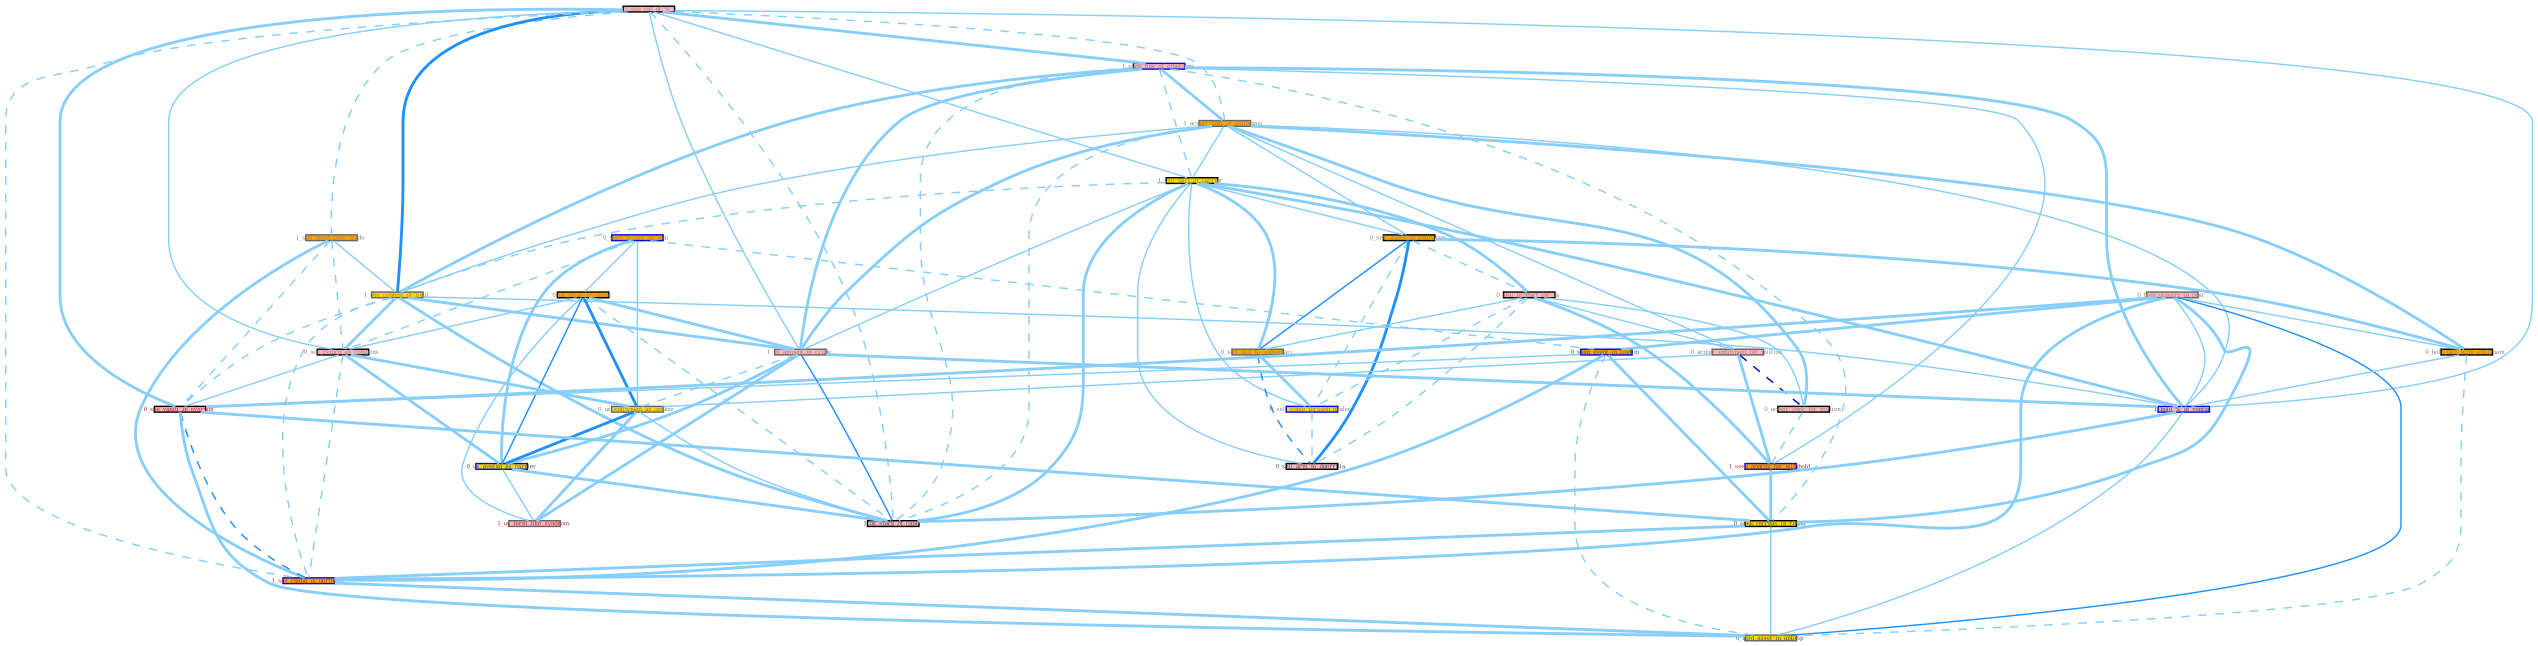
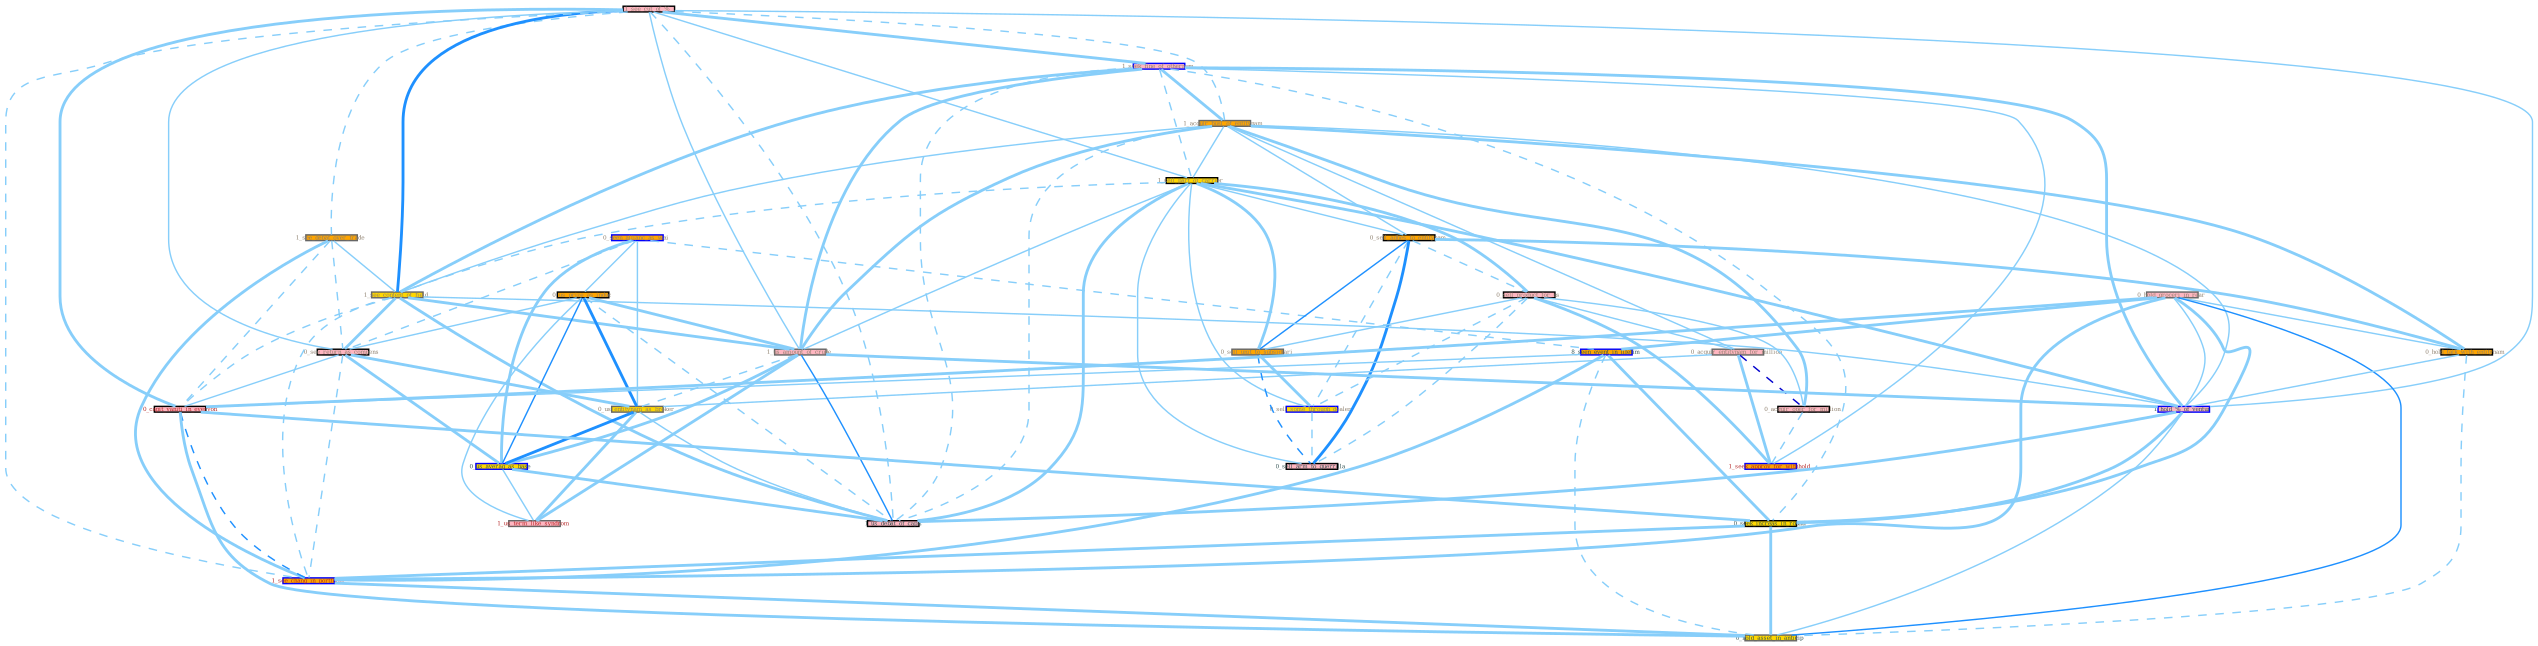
(1606, 352) -> (1606, 352)
(180, 409) -> (180, 409)
(502, 466) -> (502, 466)
(1771, 495) -> (2001, 502)
(893, 524) -> (893, 524)
(1771, 581) -> (1771, 581)
